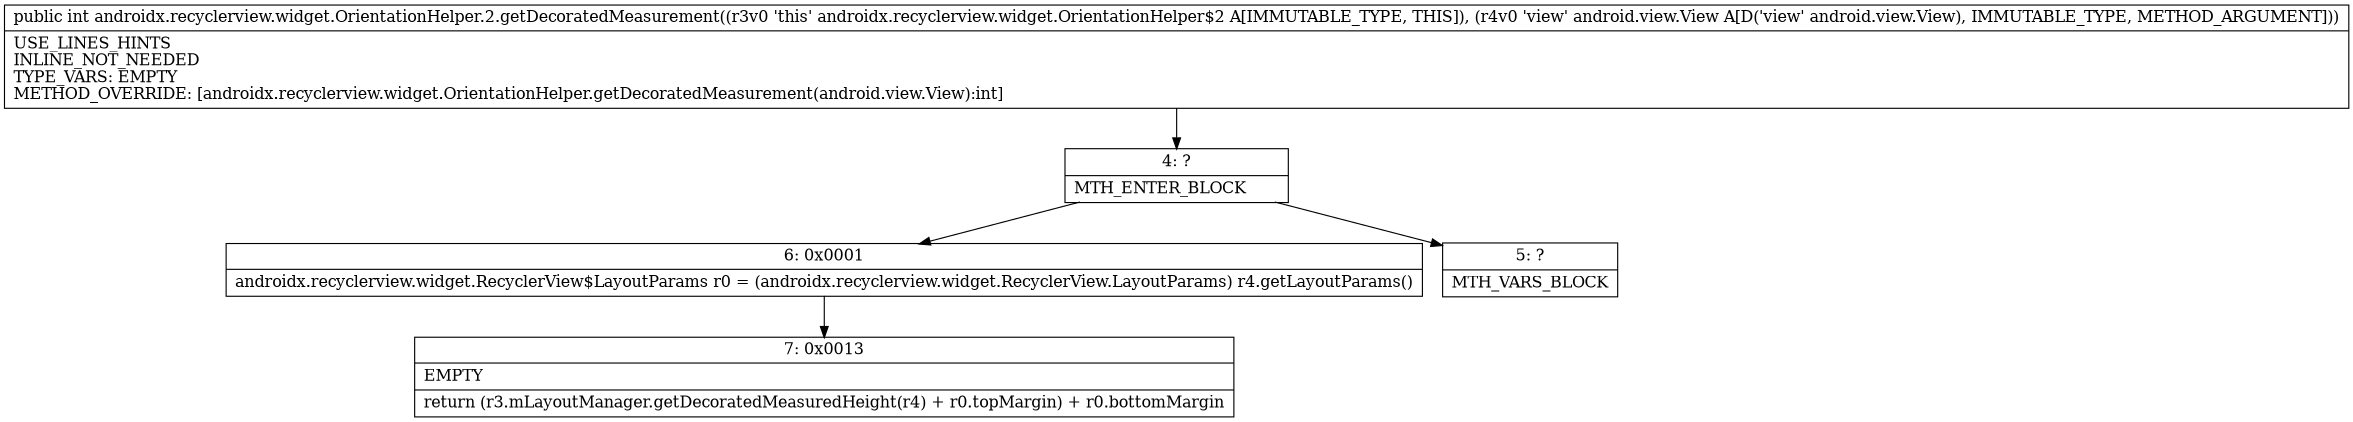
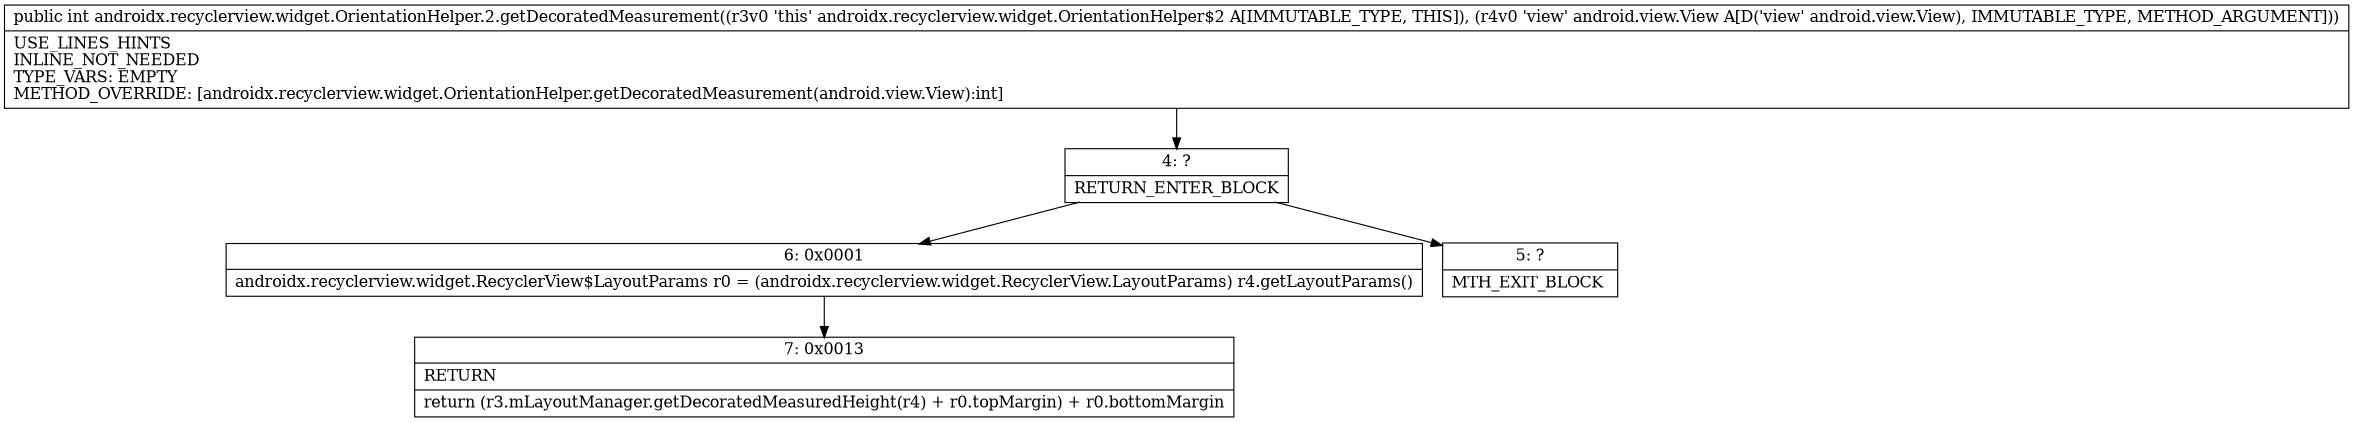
(1160, 189) -> (1177, 189)
(1530, 283) -> (1528, 283)
(453, 376) -> (460, 376)
